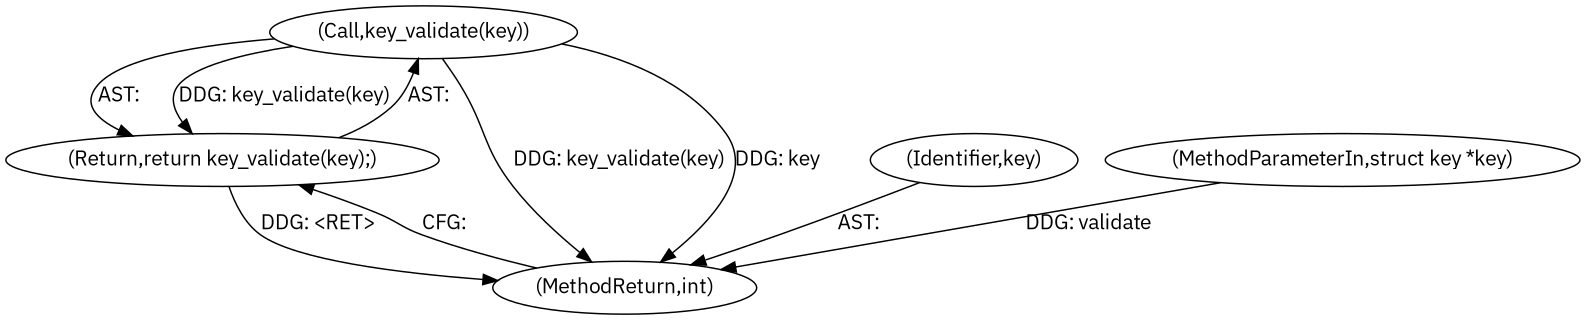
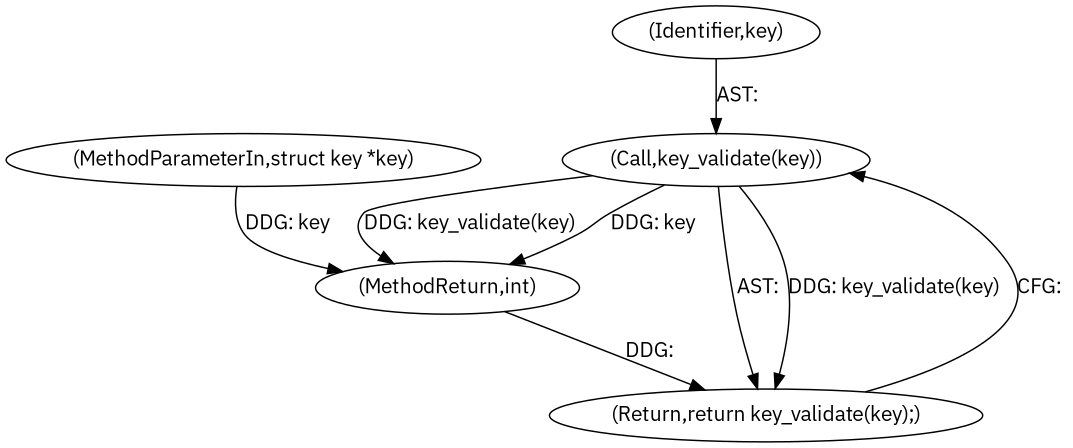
(431, 96) -> (1042, 288)
(813, 223) -> (716, 89)
(447, 224) -> (652, 352)
(1089, 224) -> (288, 224)
(341, 262) -> none
